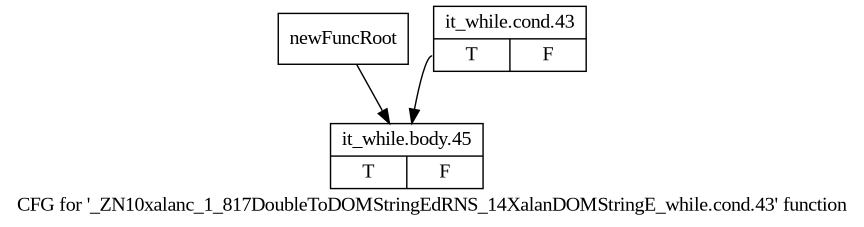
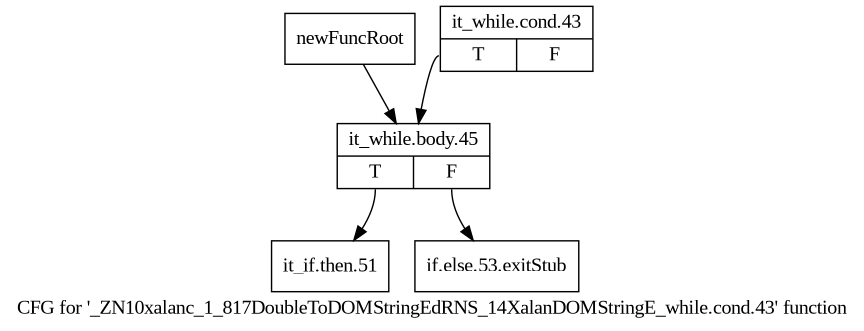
none -> (330, 266)
none -> (497, 266)
